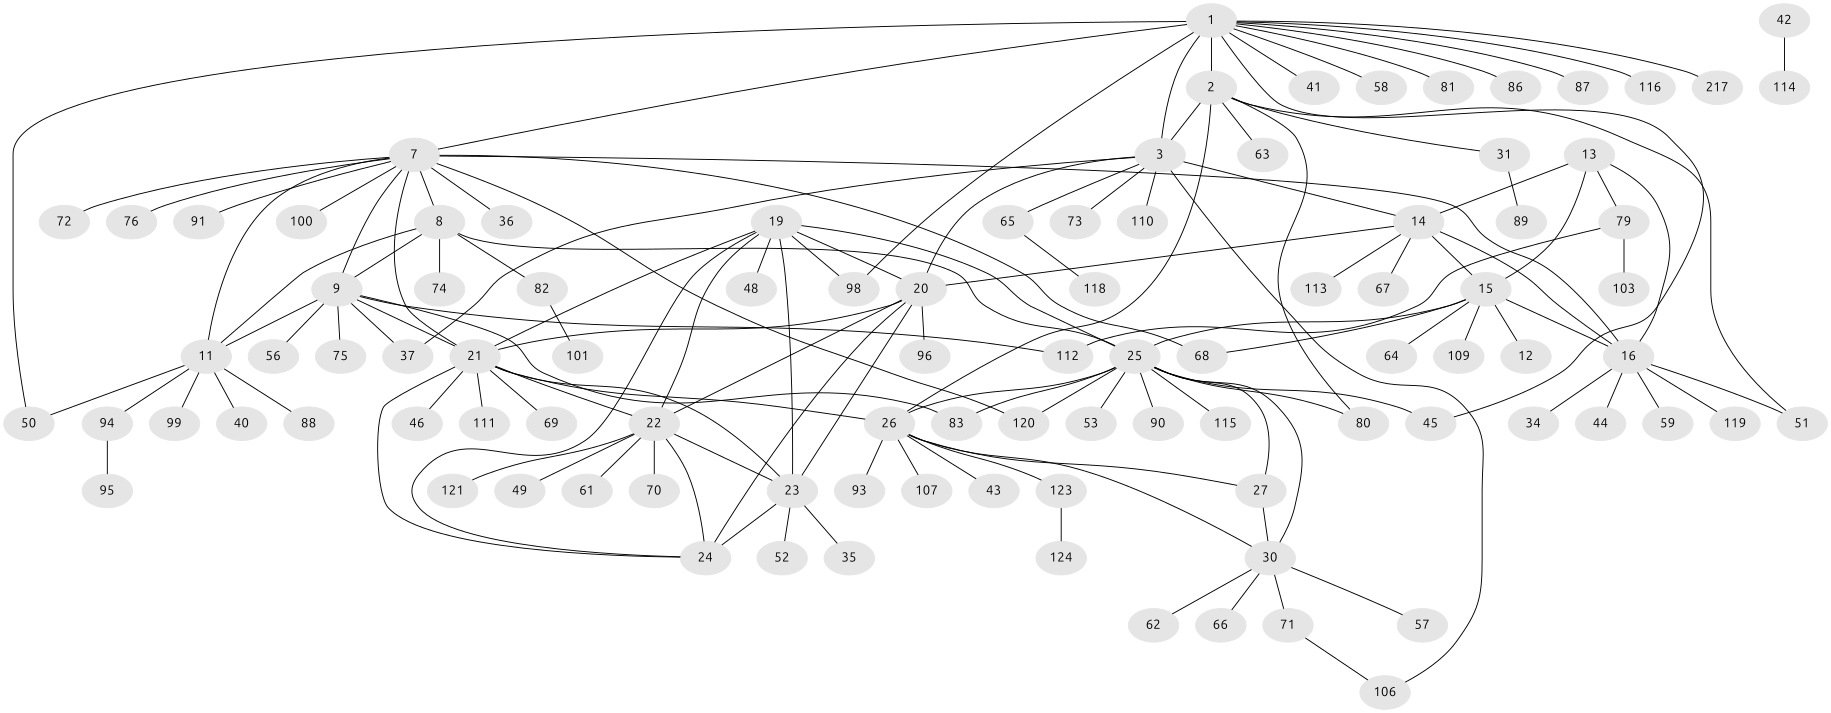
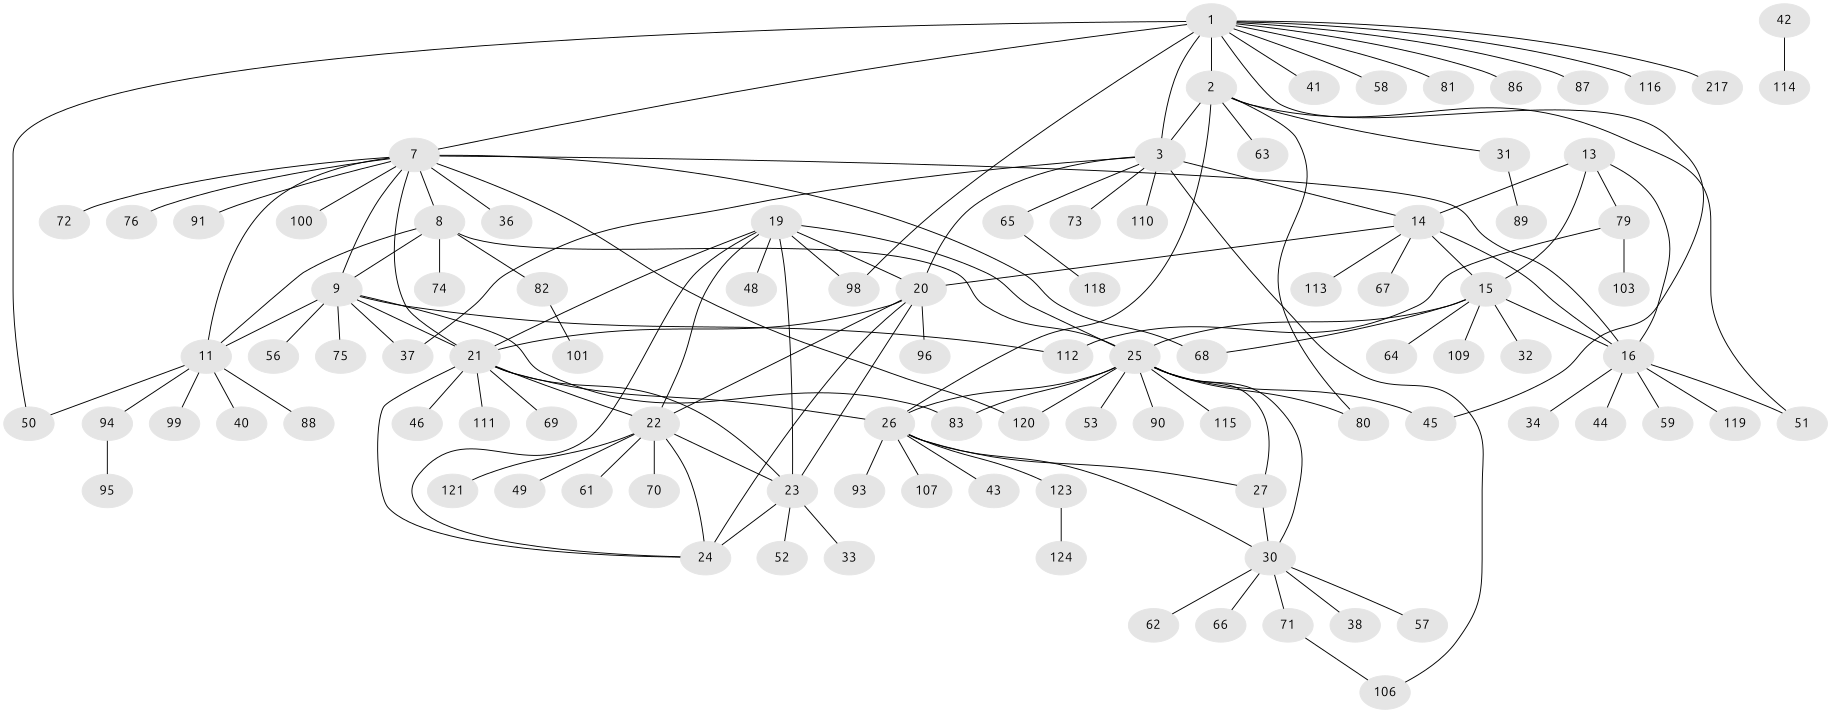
(1526, 357) -> (1526, 357)
(849, 558) -> (849, 558)
none -> (1355, 625)
